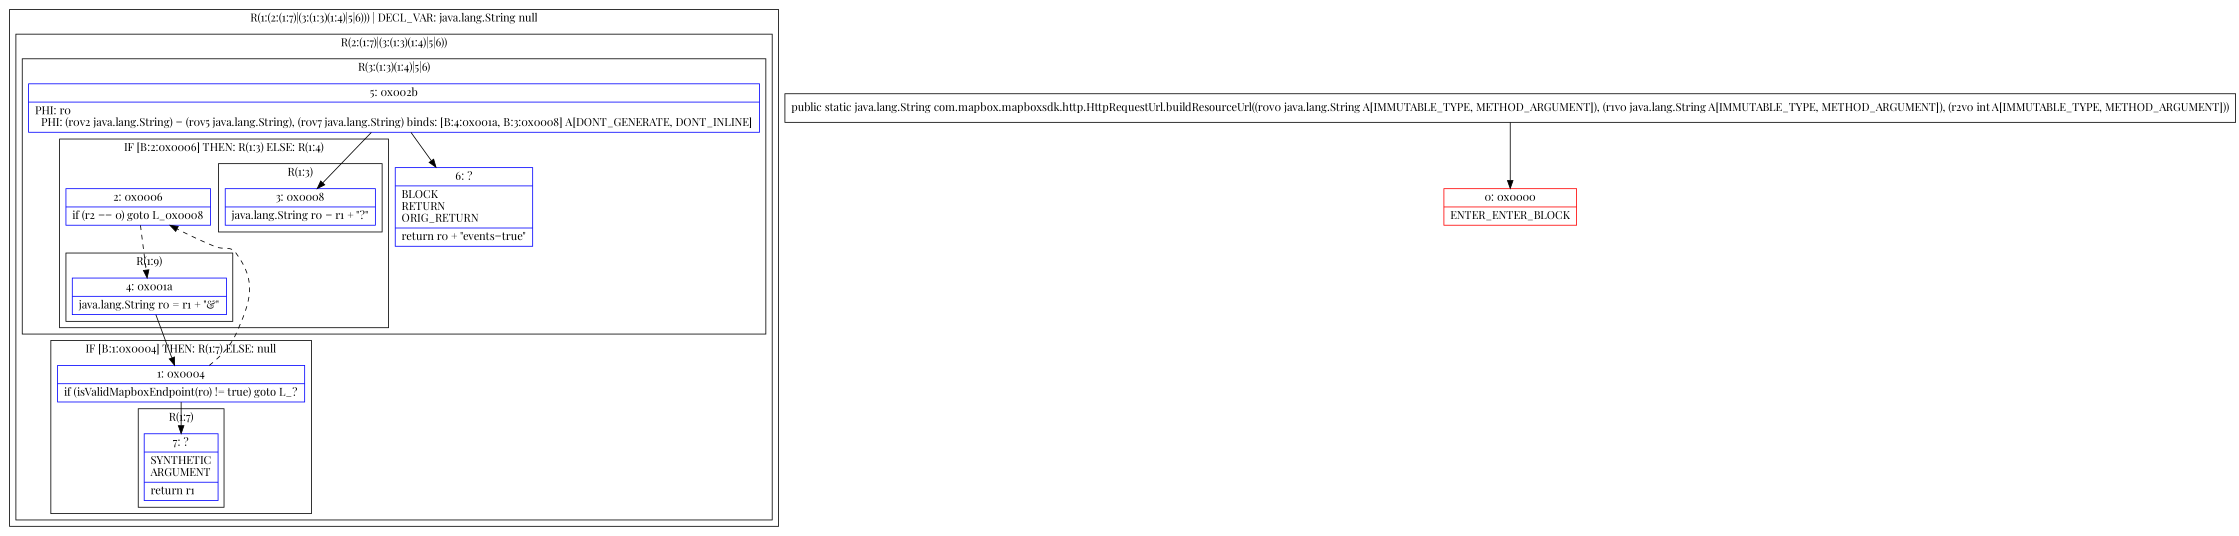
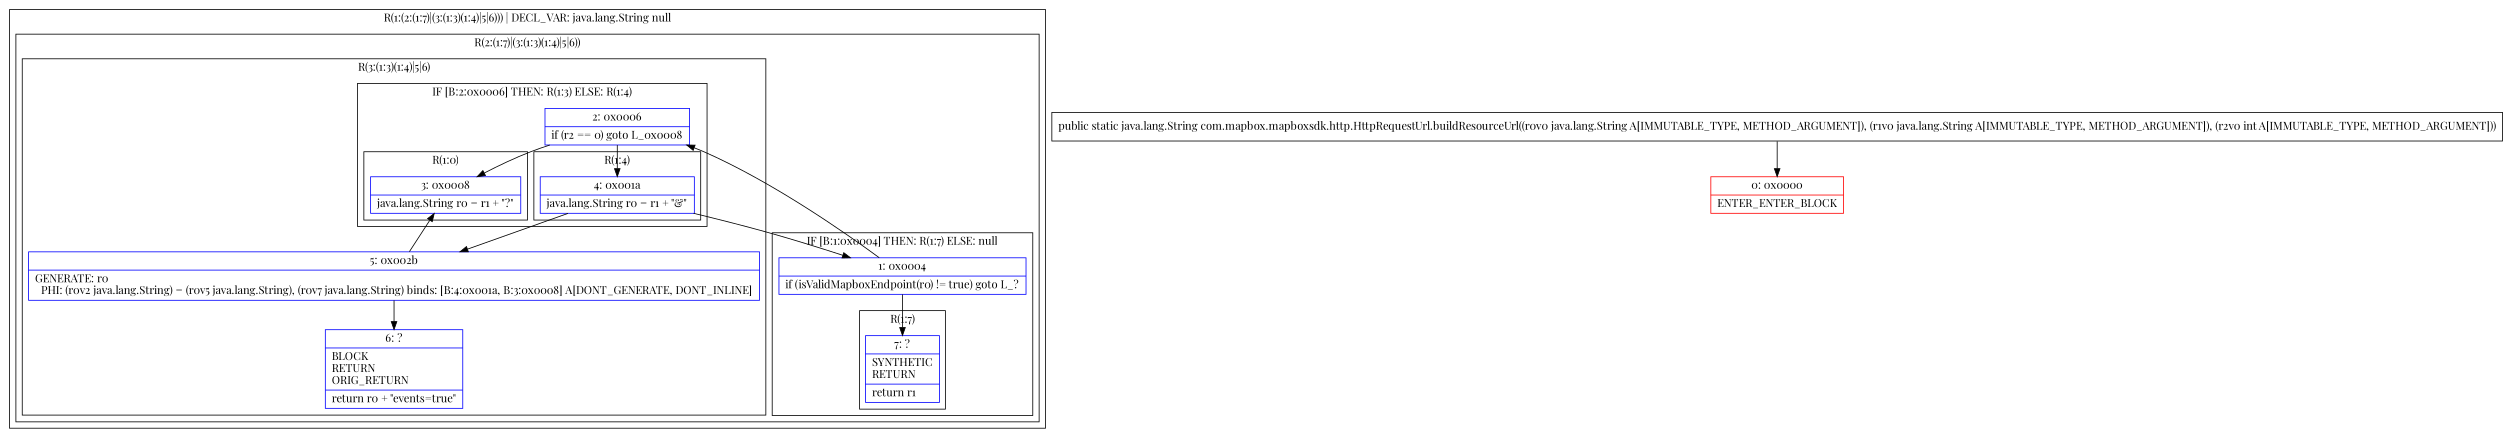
(54, 111) -> (73, 279)
none -> (516, 158)
(300, 173) -> (446, 161)
none -> (518, 231)
(143, 248) -> (617, 157)
(149, 262) -> (617, 161)
(249, 282) -> (790, 198)
(181, 473) -> (894, 375)
